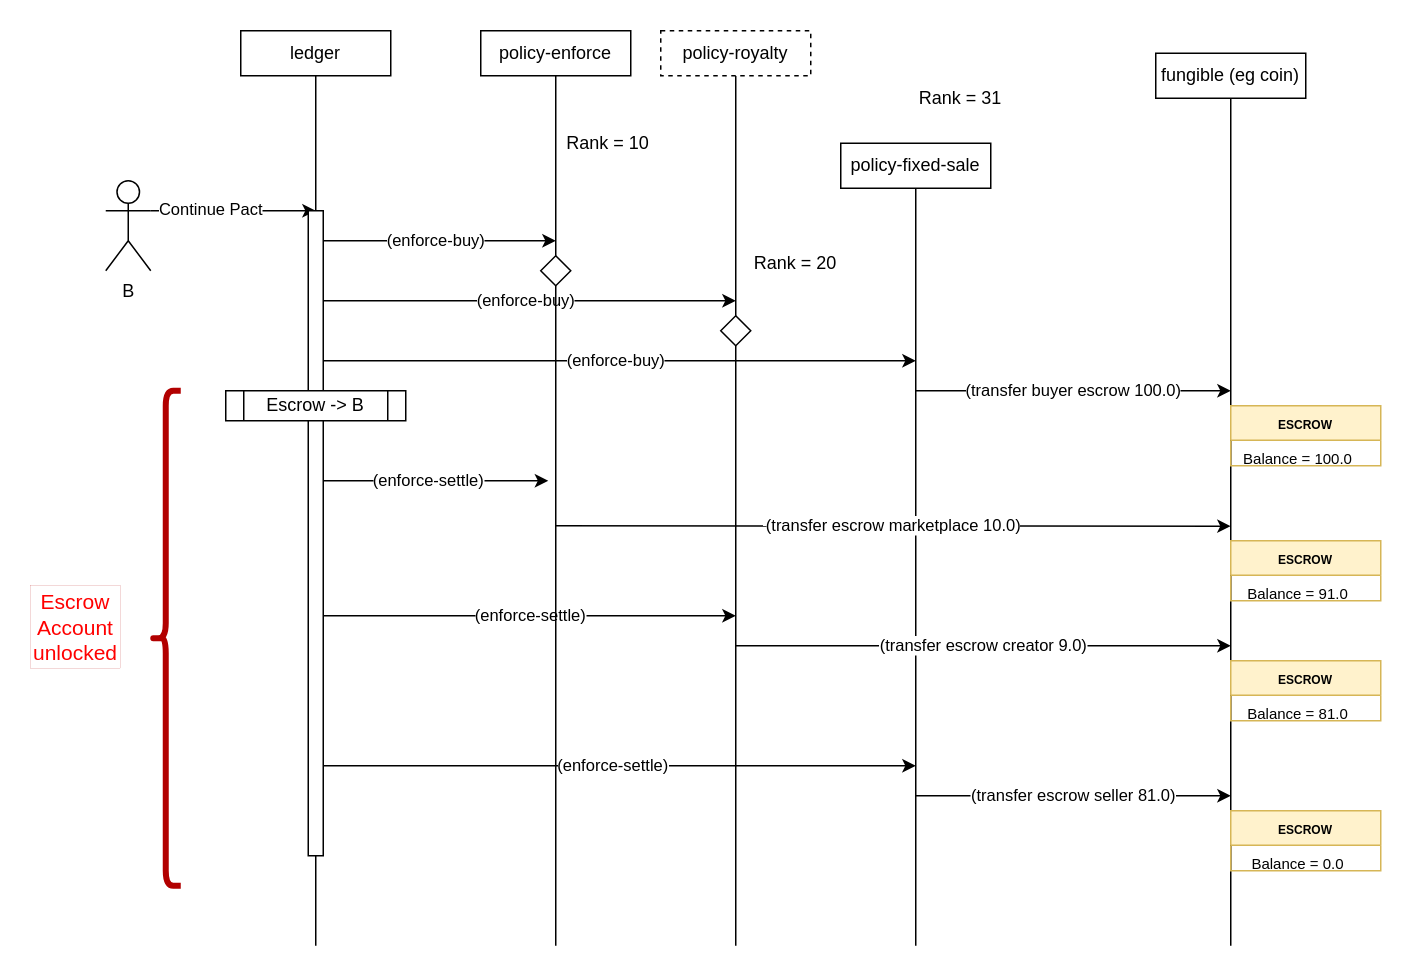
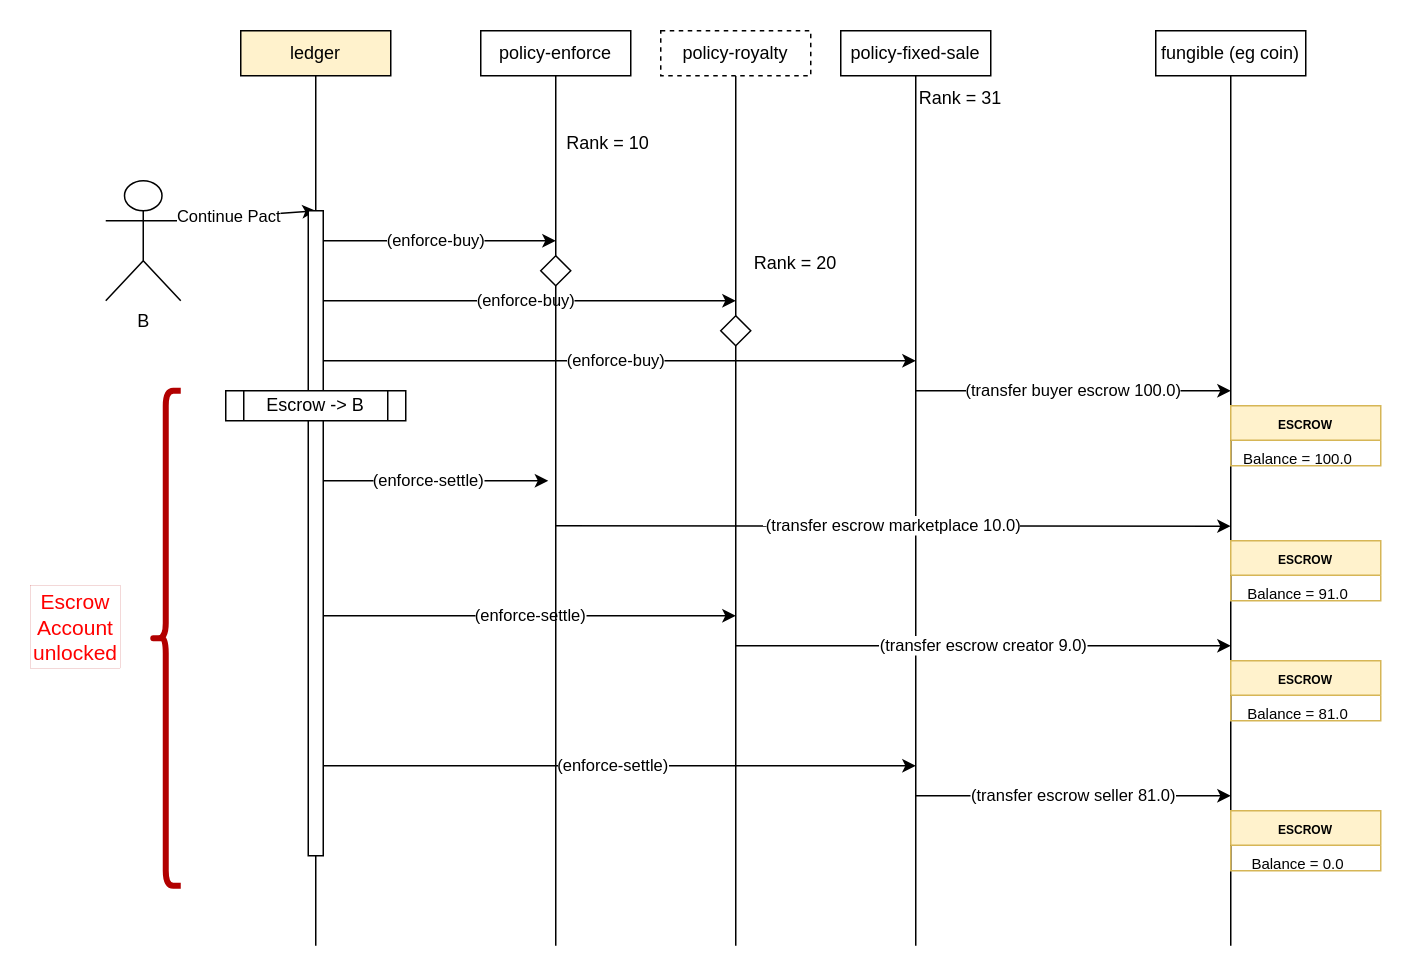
(316, 53) -> (316, 53)
(1231, 76) -> (1231, 53)
(916, 166) -> (916, 53)
(128, 226) -> (143, 241)
